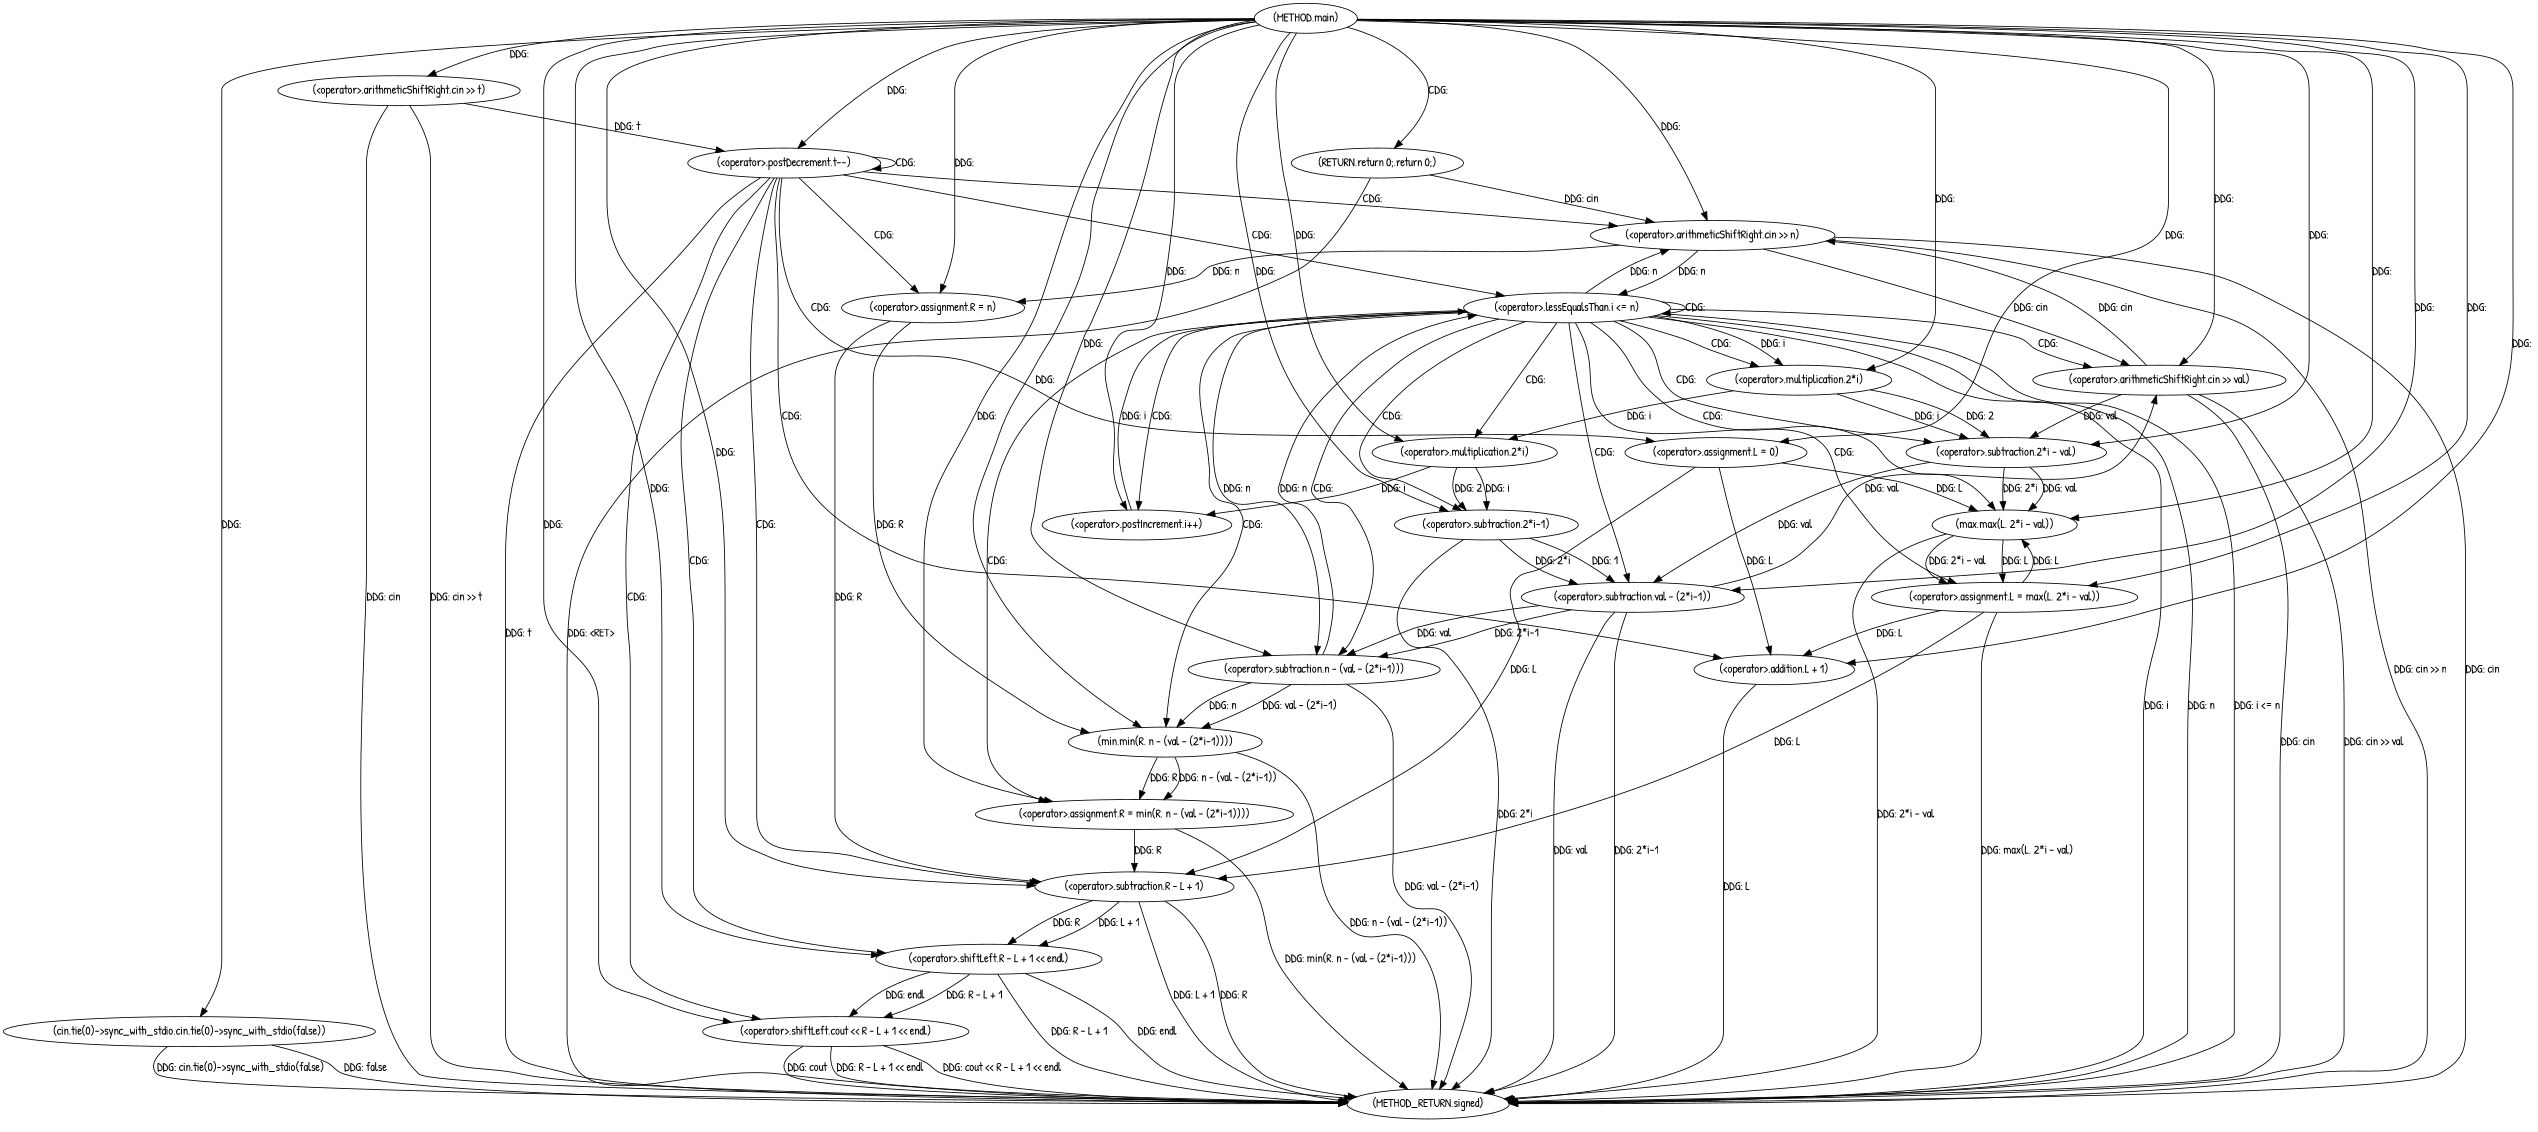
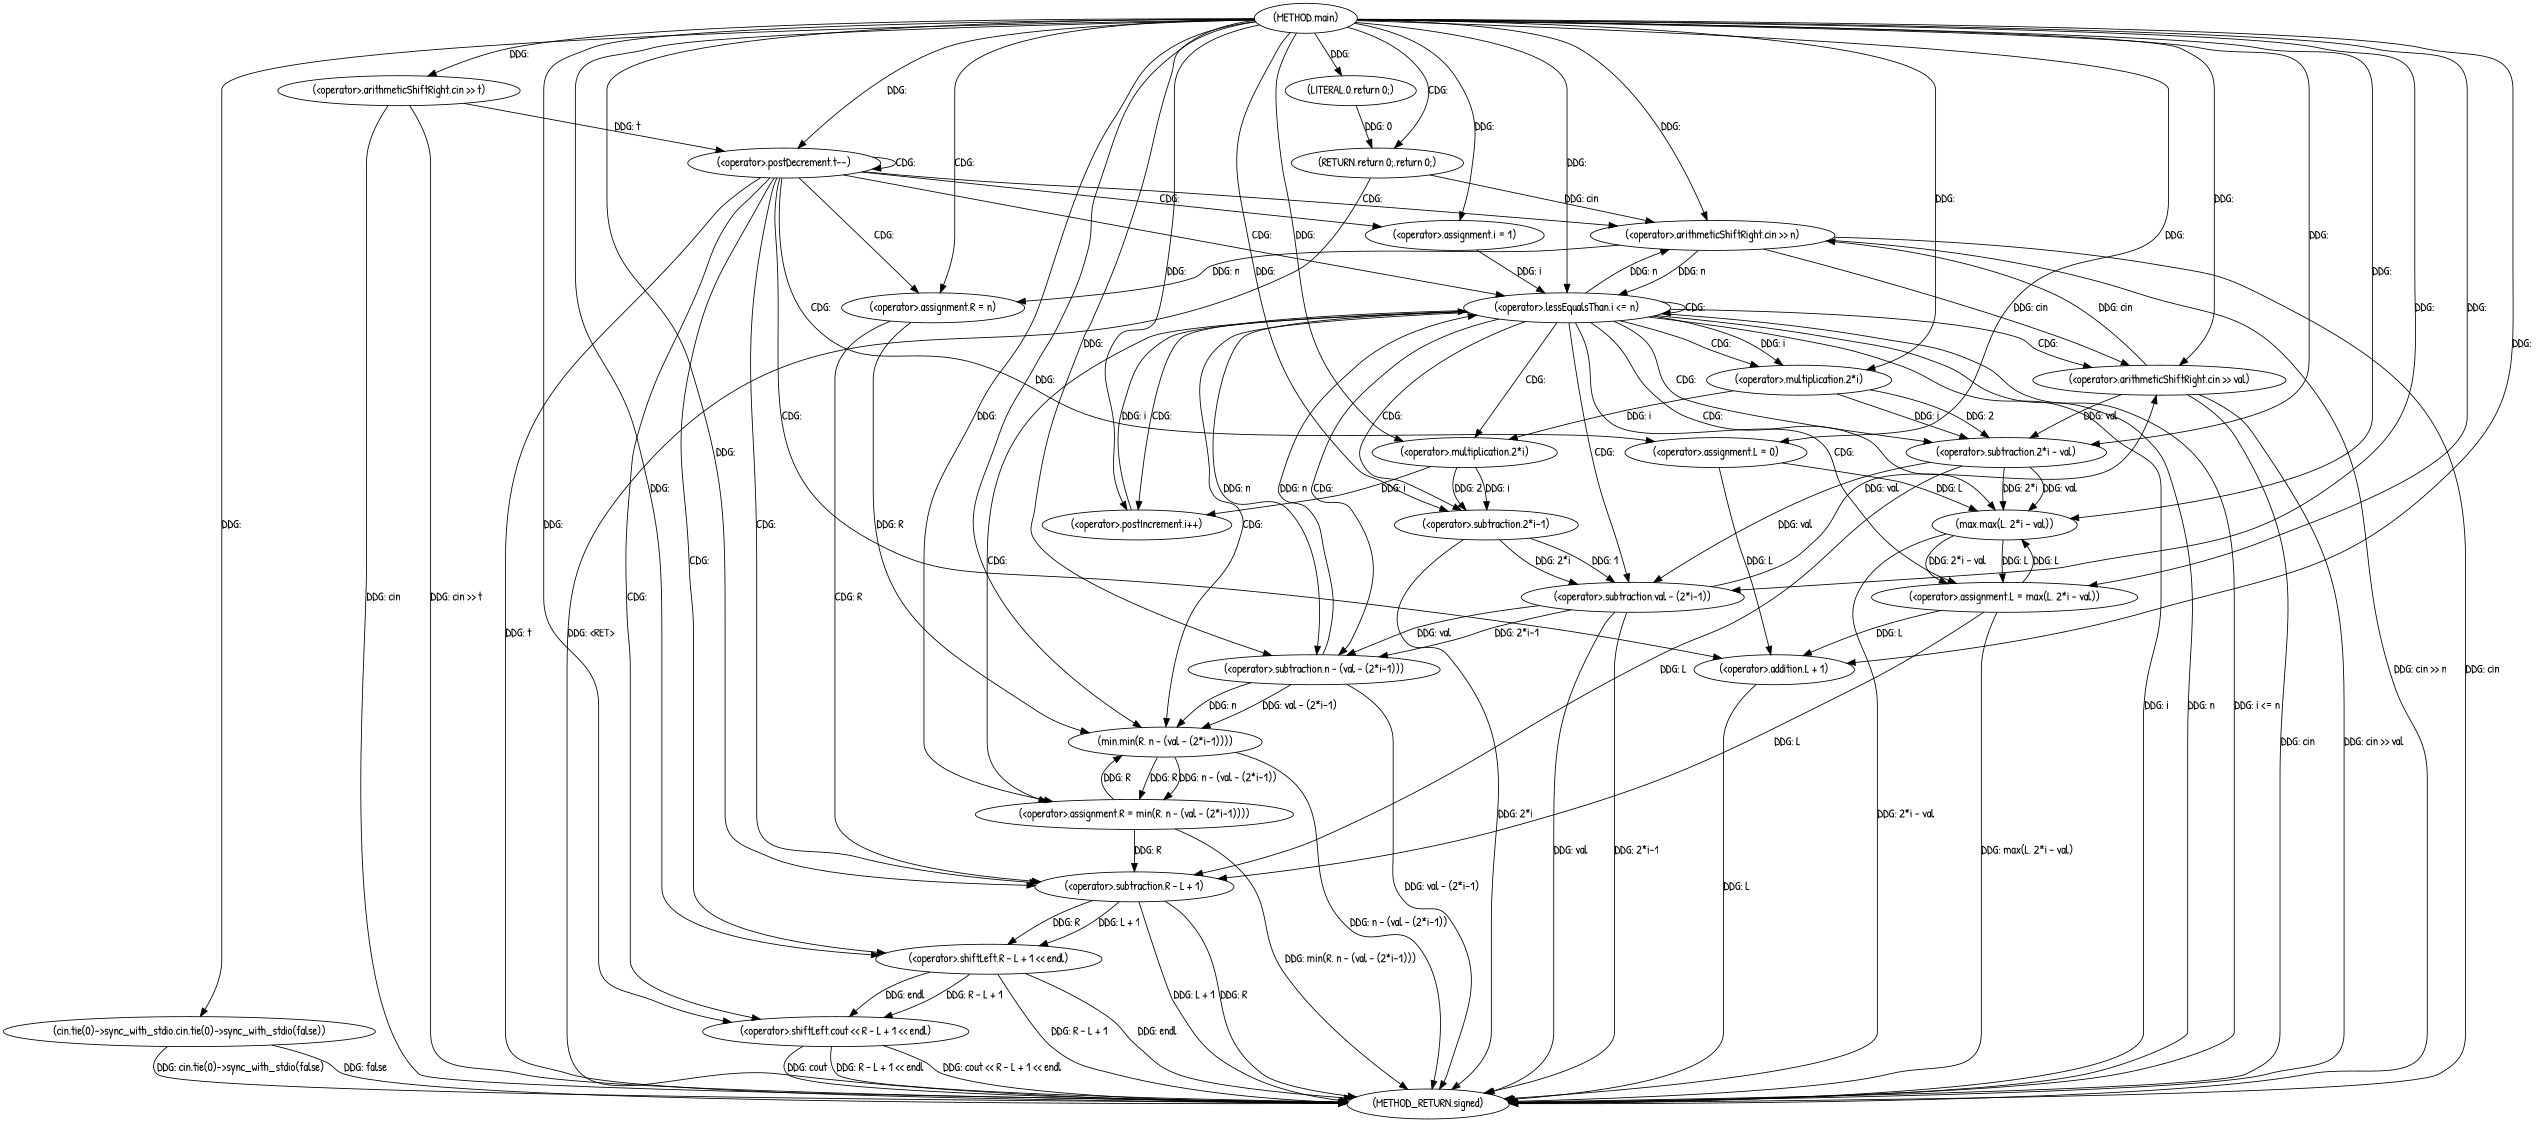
none -> (1559, 73)
none -> (1351, 91)
(966, 163) -> (966, 163)
none -> (1455, 235)
(849, 597) -> (849, 597)
(1485, 699) -> (1594, 690)
none -> (1101, 780)
